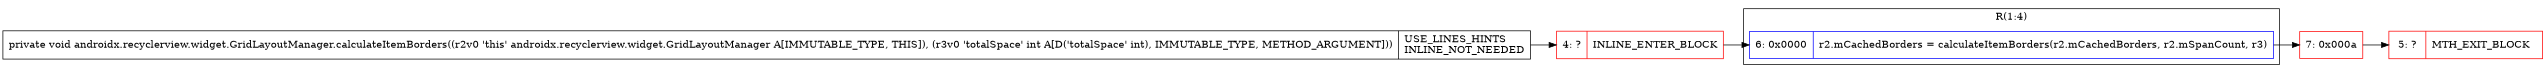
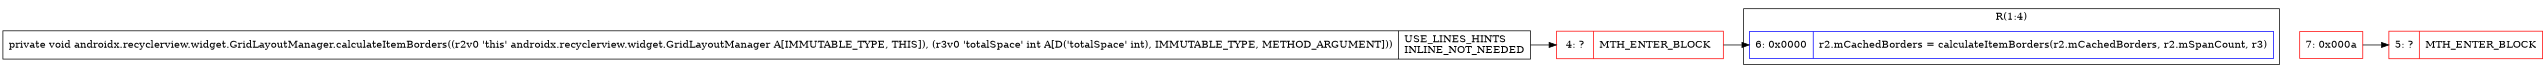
(1655, 45) -> (1655, 45)
(2284, 45) -> none
(2481, 45) -> (2481, 45)
